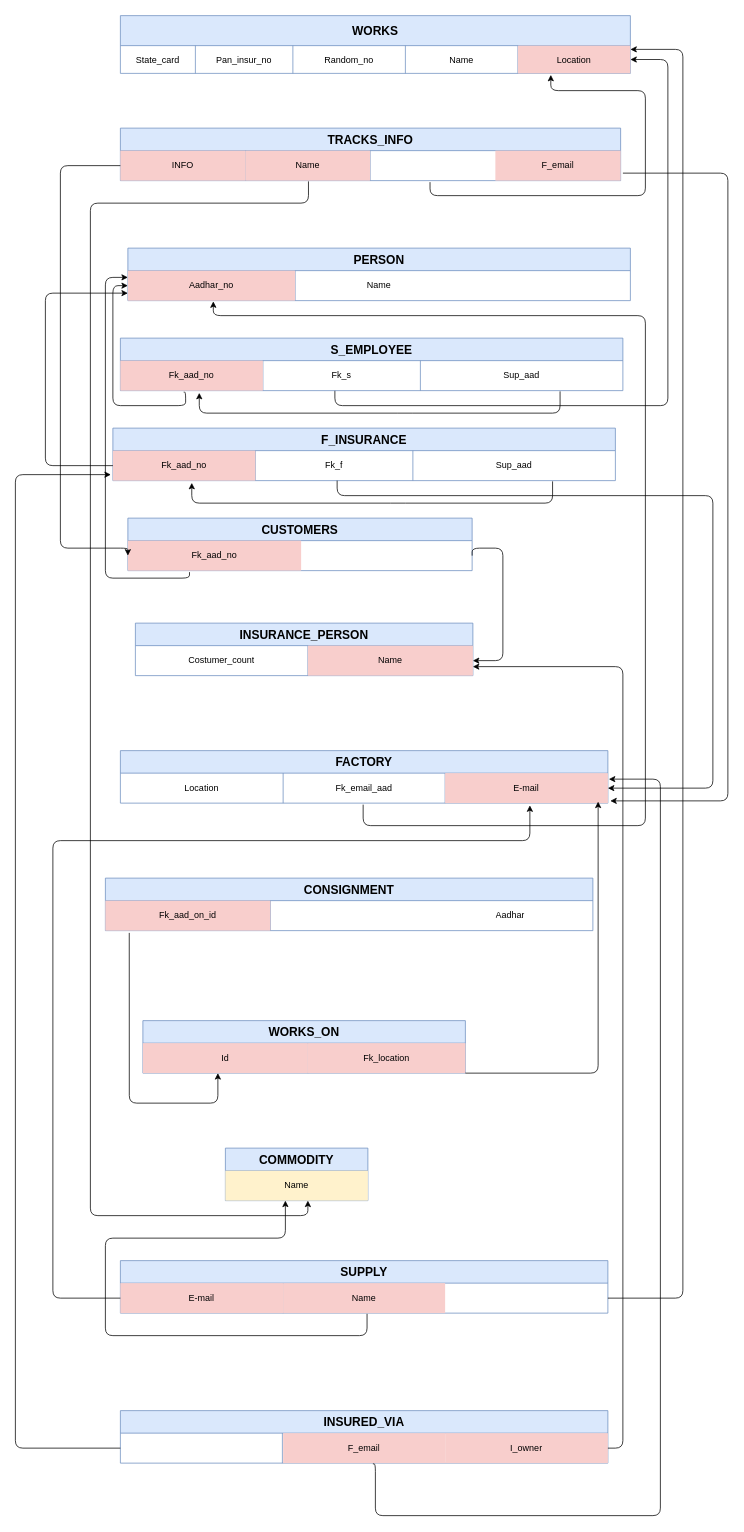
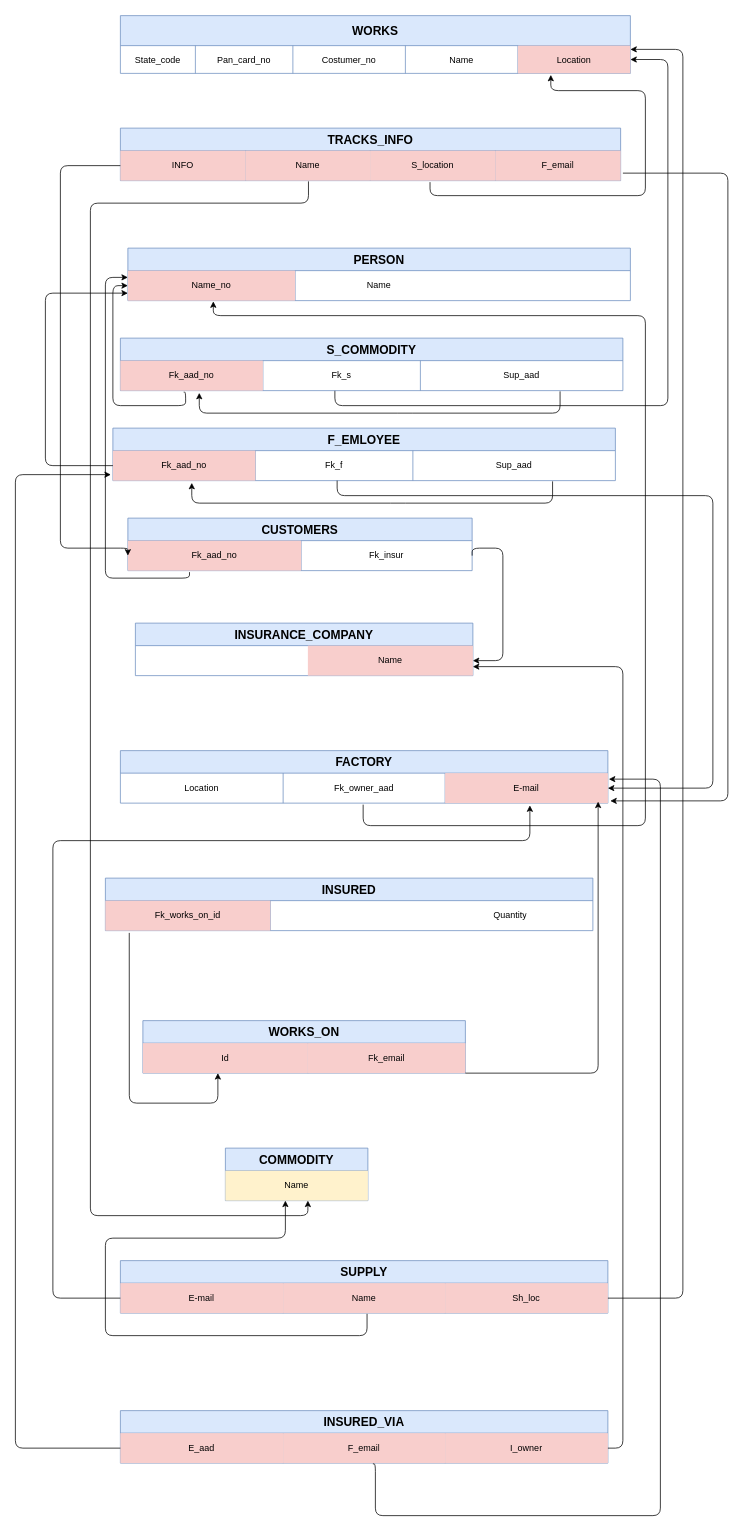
(158, 60) -> (158, 60)
(244, 60) -> (244, 60)
(349, 60) -> (349, 60)
none -> (433, 165)
(212, 285) -> (212, 285)
(372, 349) -> (372, 349)
(364, 439) -> (364, 439)
none -> (387, 555)
(304, 634) -> (304, 634)
(222, 660) -> none
(364, 788) -> (364, 788)
(349, 889) -> (349, 889)
(188, 915) -> (188, 915)
(510, 915) -> (510, 915)
(387, 1058) -> (387, 1058)
none -> (527, 1298)
none -> (202, 1448)
